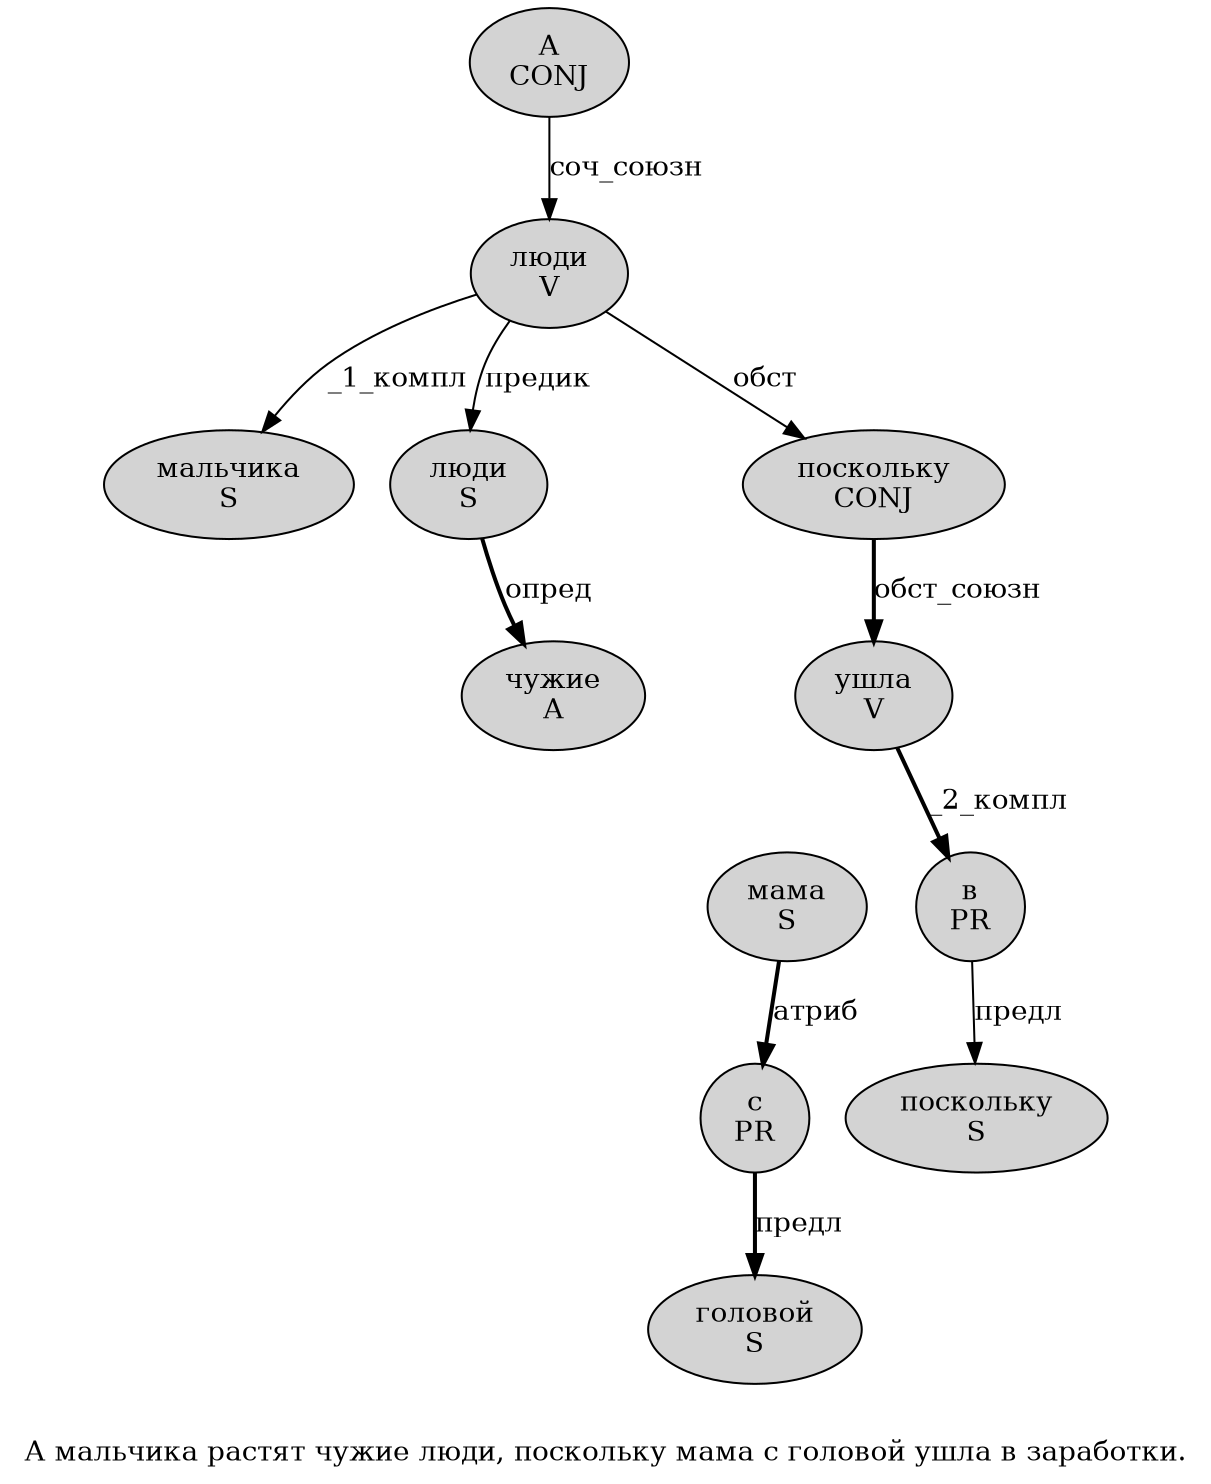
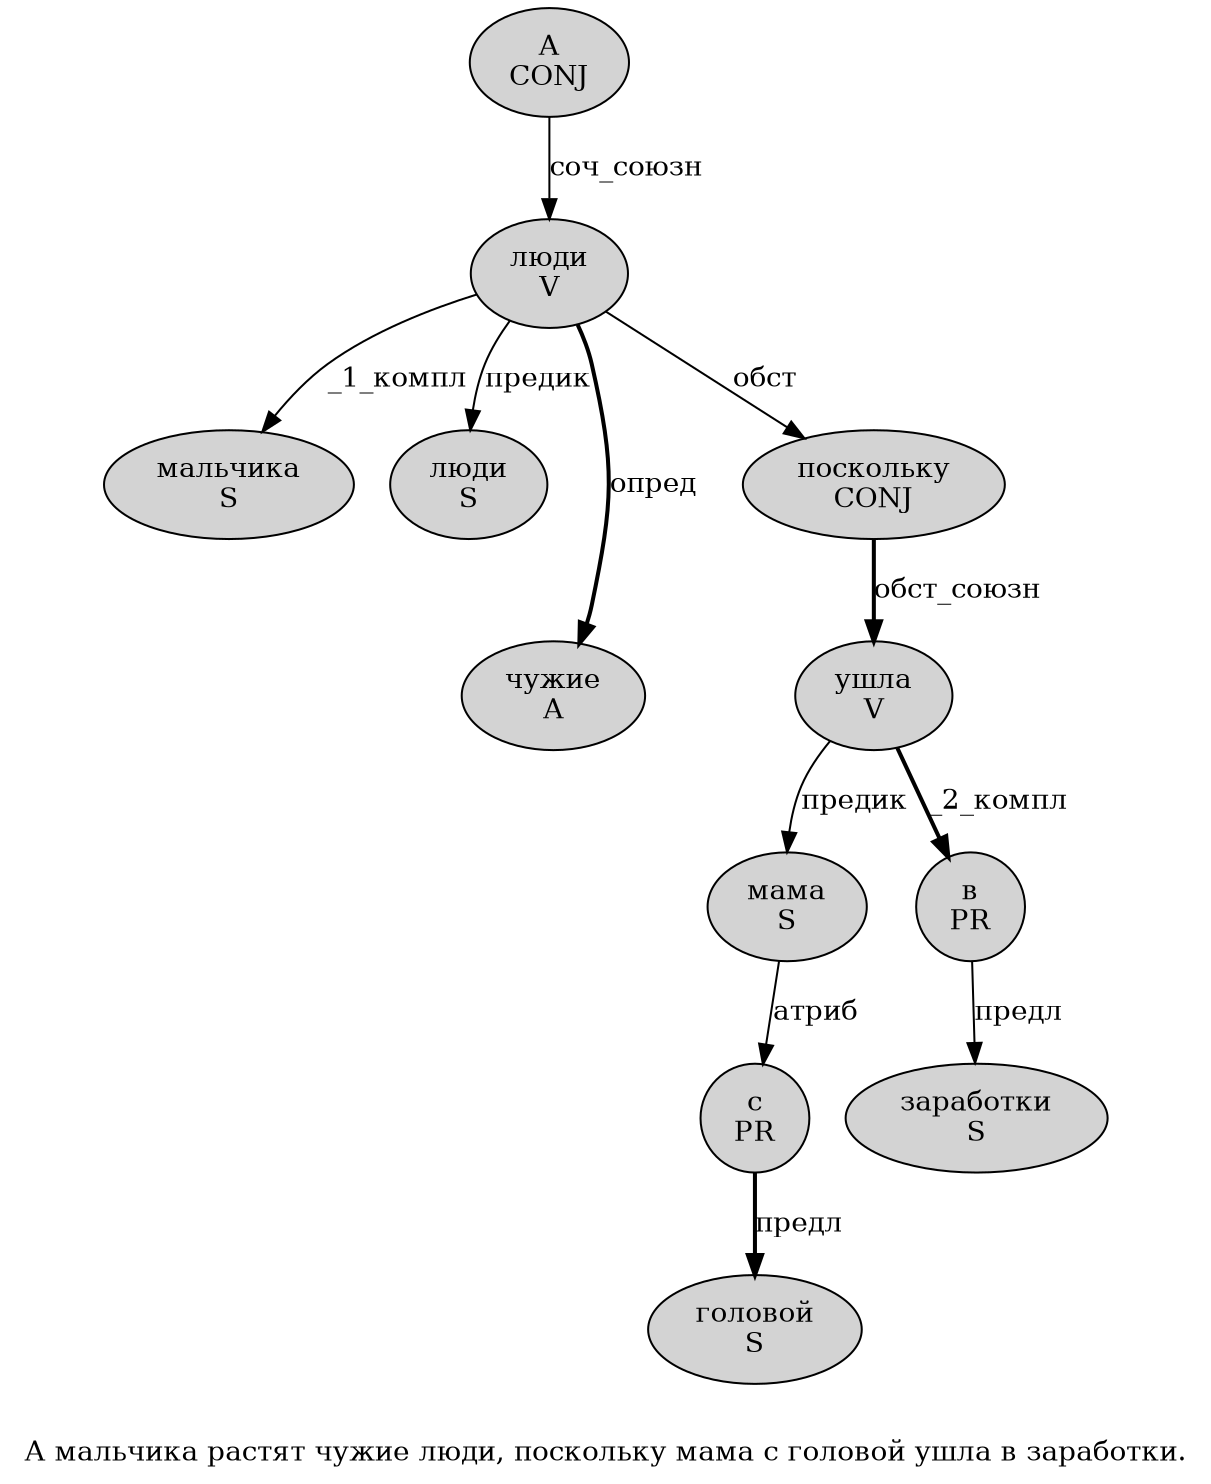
(496, 583) -> (608, 473)
none -> (802, 784)
(773, 1003) -> (773, 1003)
(977, 1118) -> (977, 1118)
